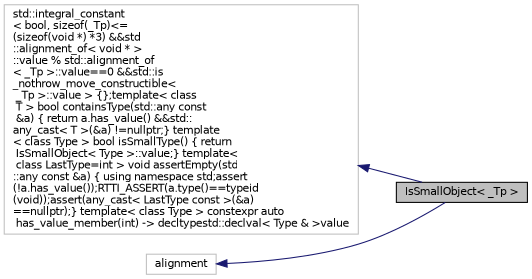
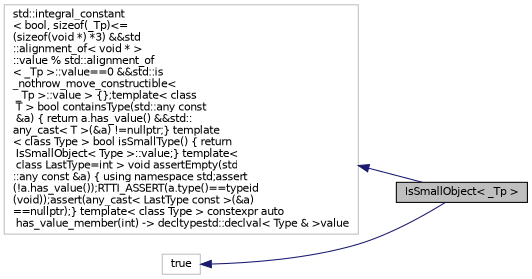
(181, 264) -> (181, 264)
